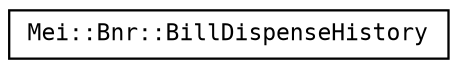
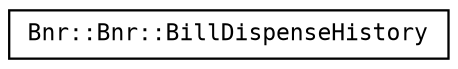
(229, 34) -> (229, 34)
